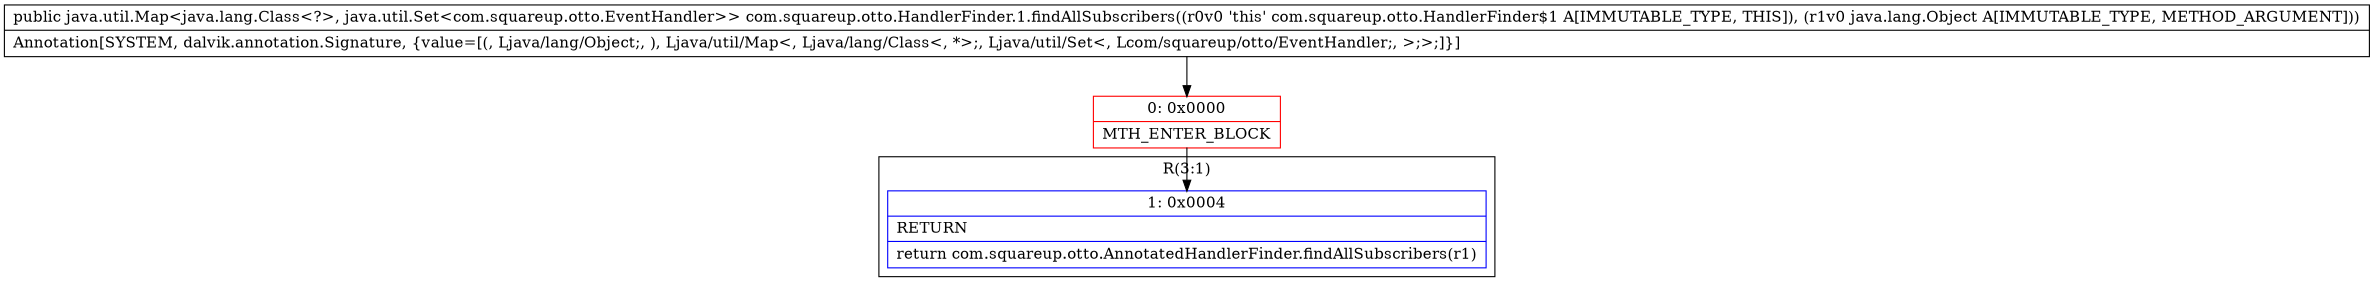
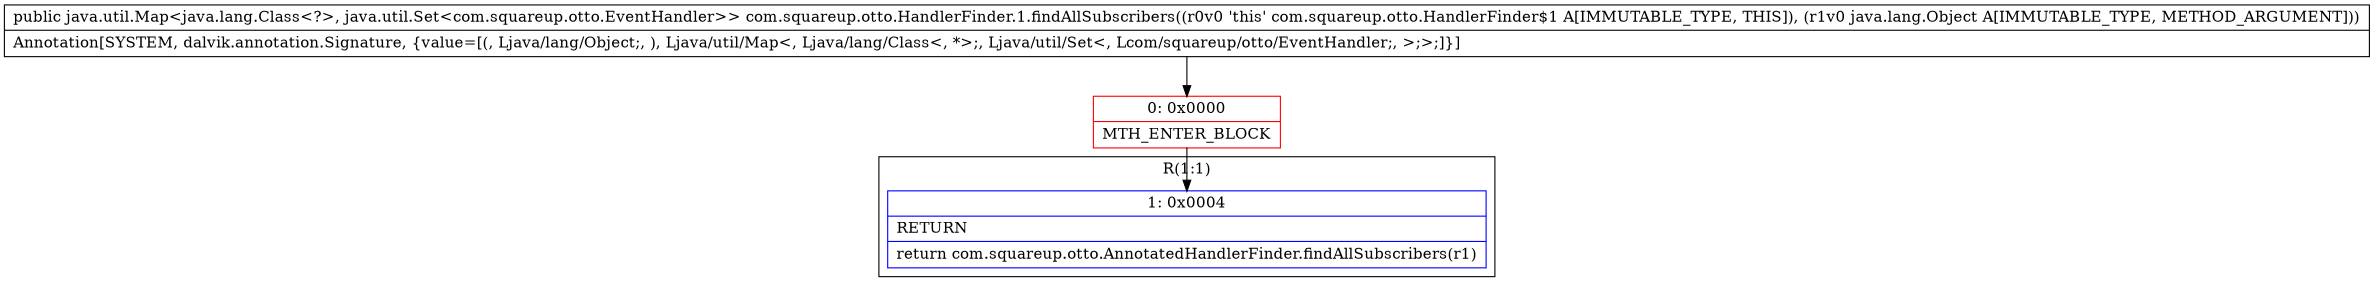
(1187, 169) -> (1187, 169)
